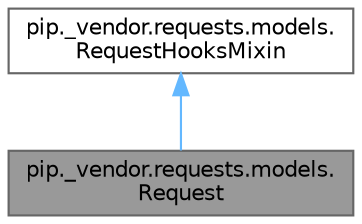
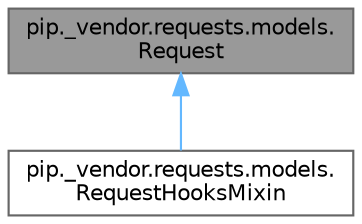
(181, 123) -> (181, 123)
